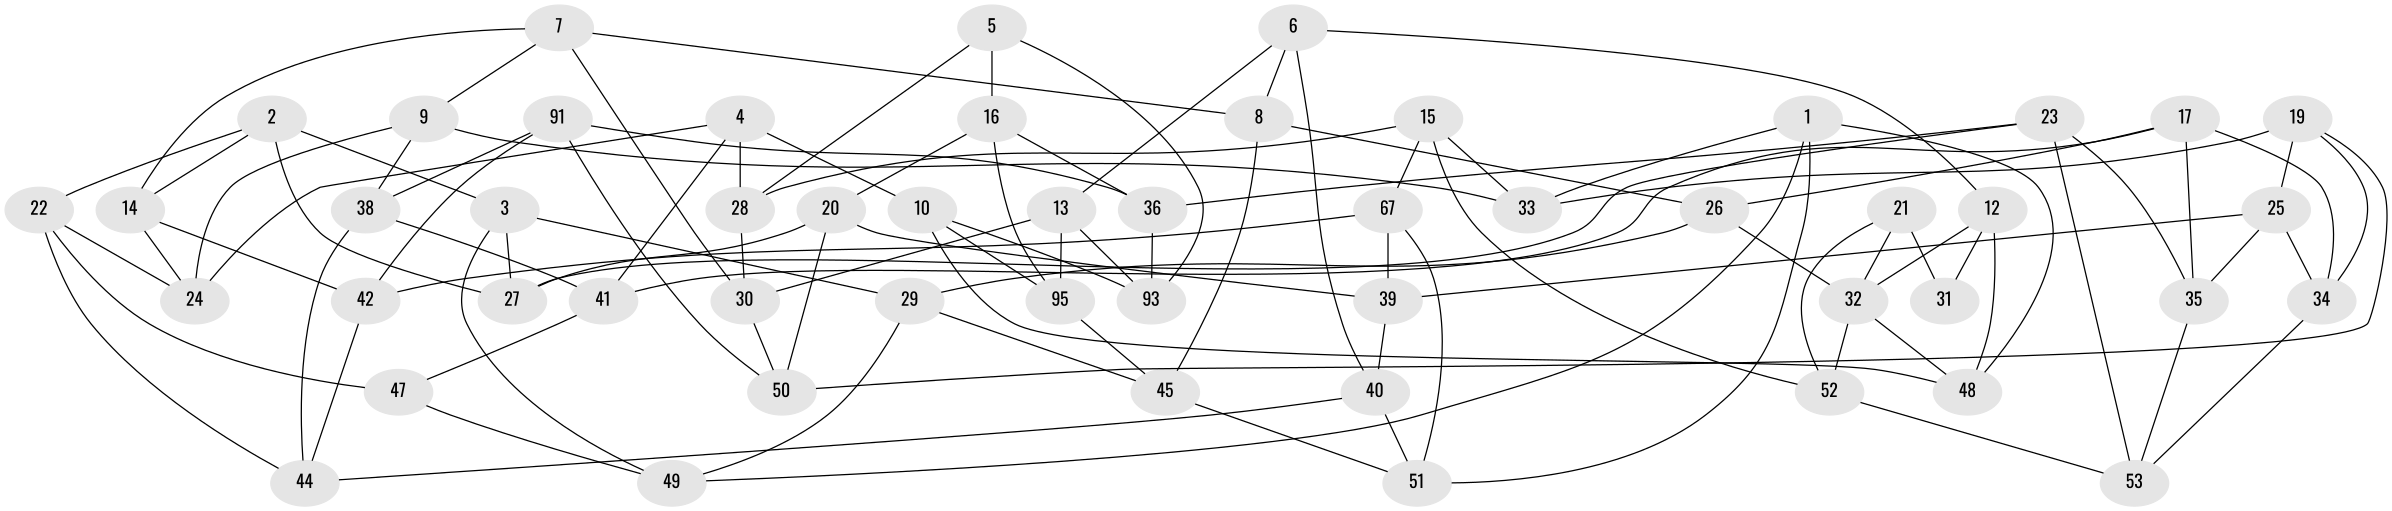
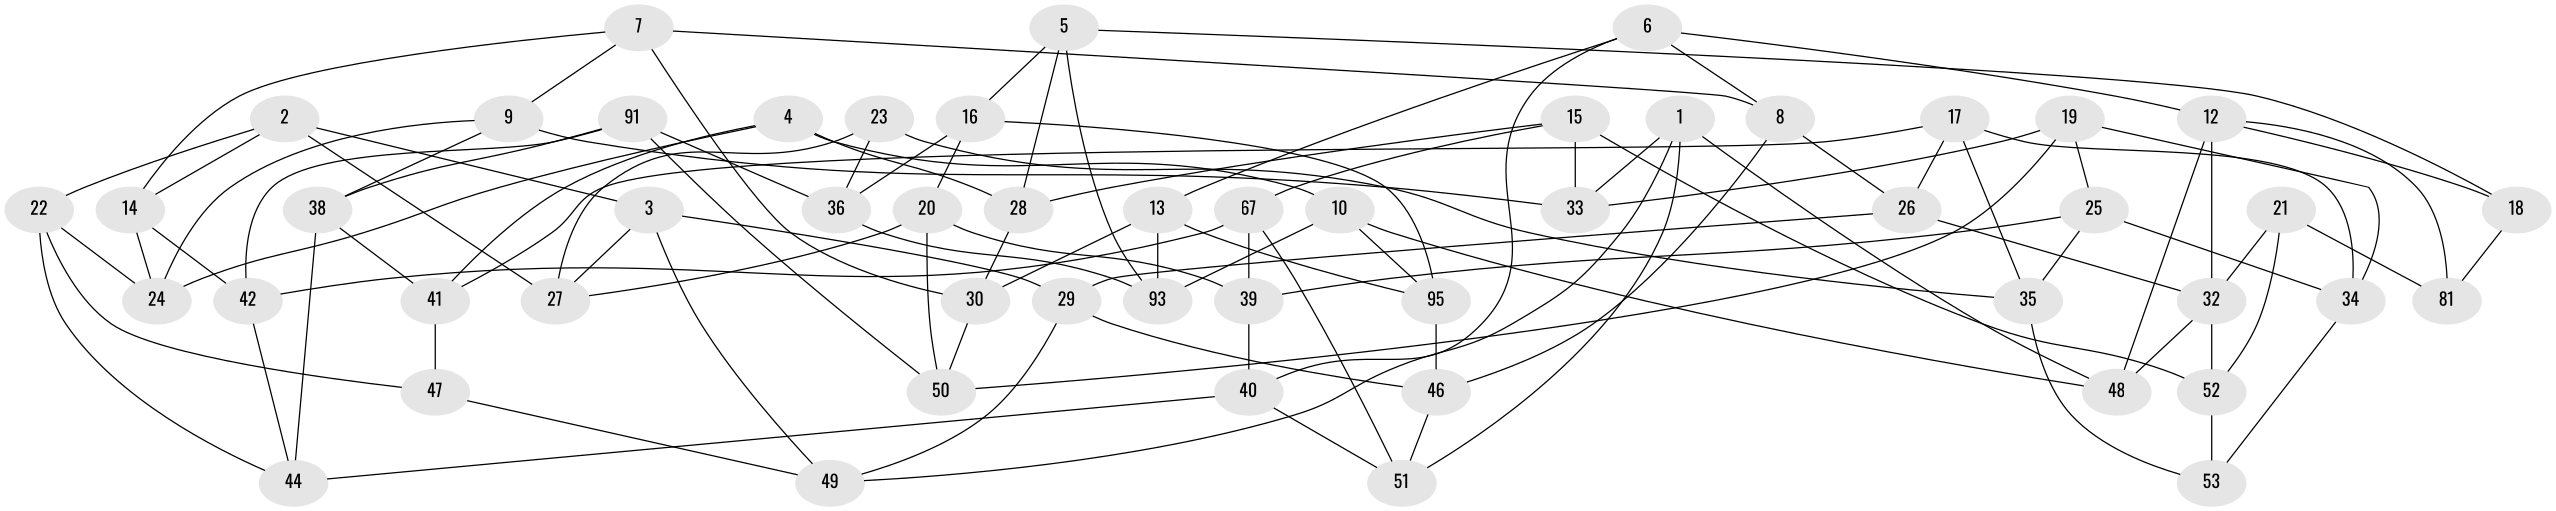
none -> (2517, 210)
(1945, 301) -> (2447, 301)
(2092, 301) -> none
(1165, 392) -> (1436, 392)
